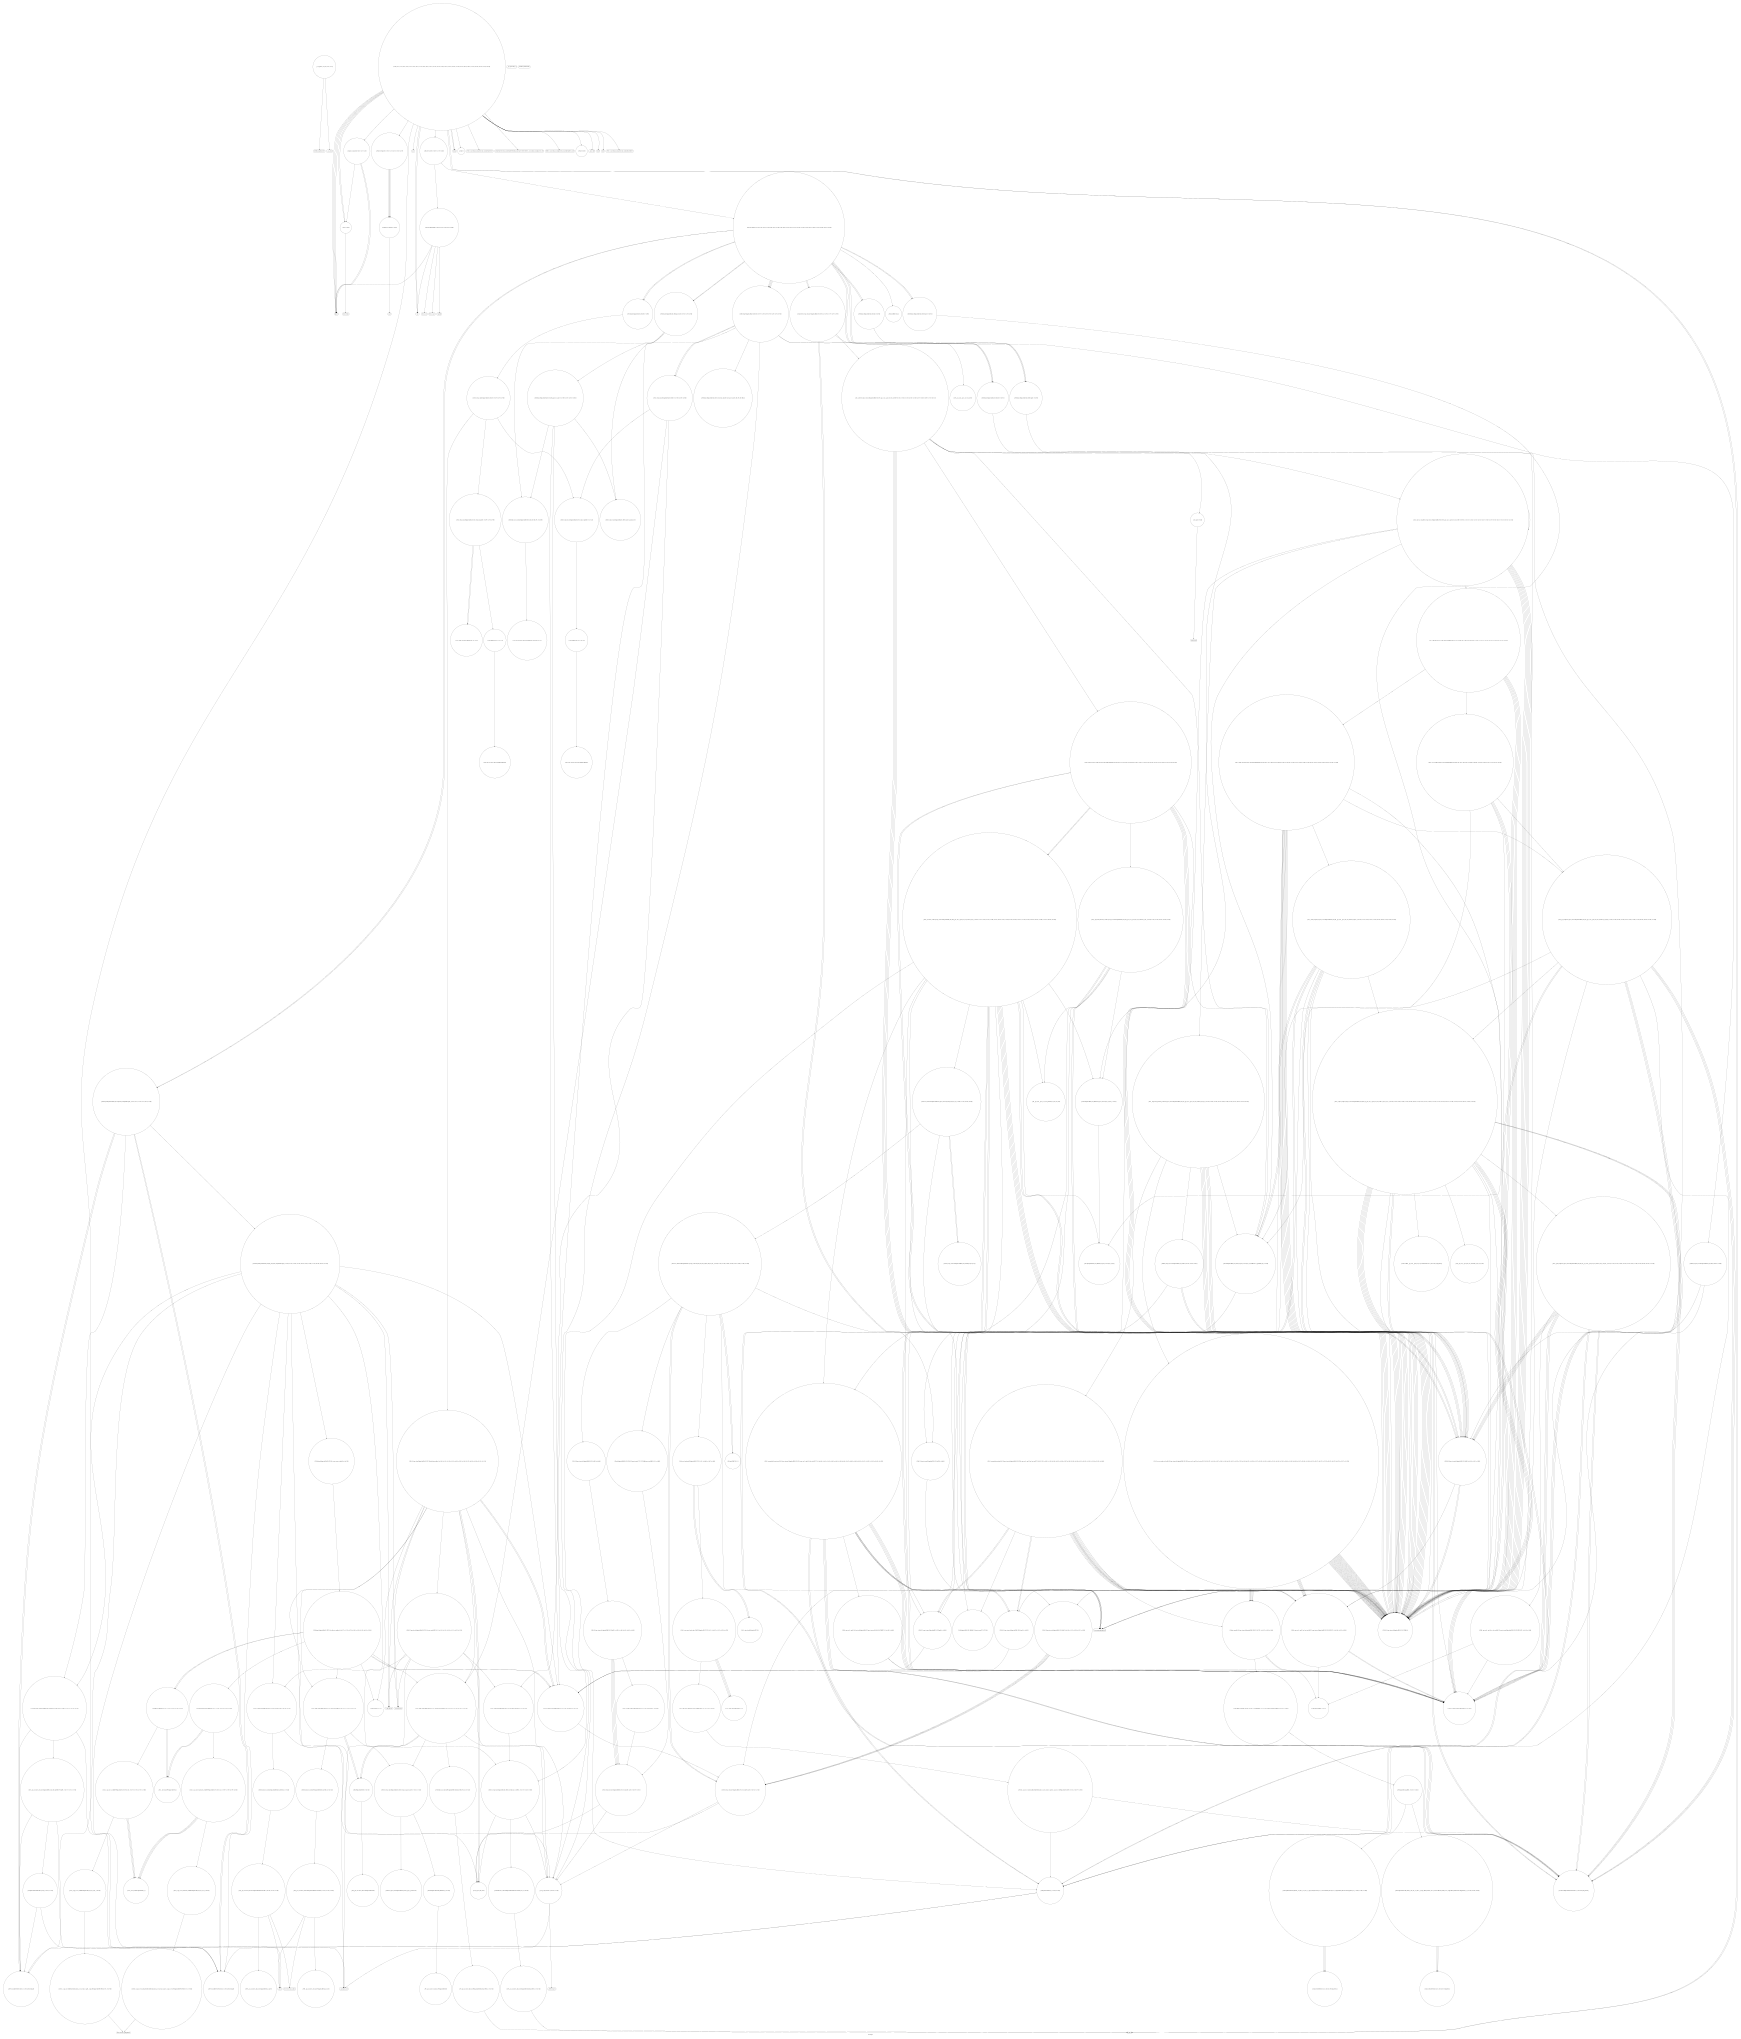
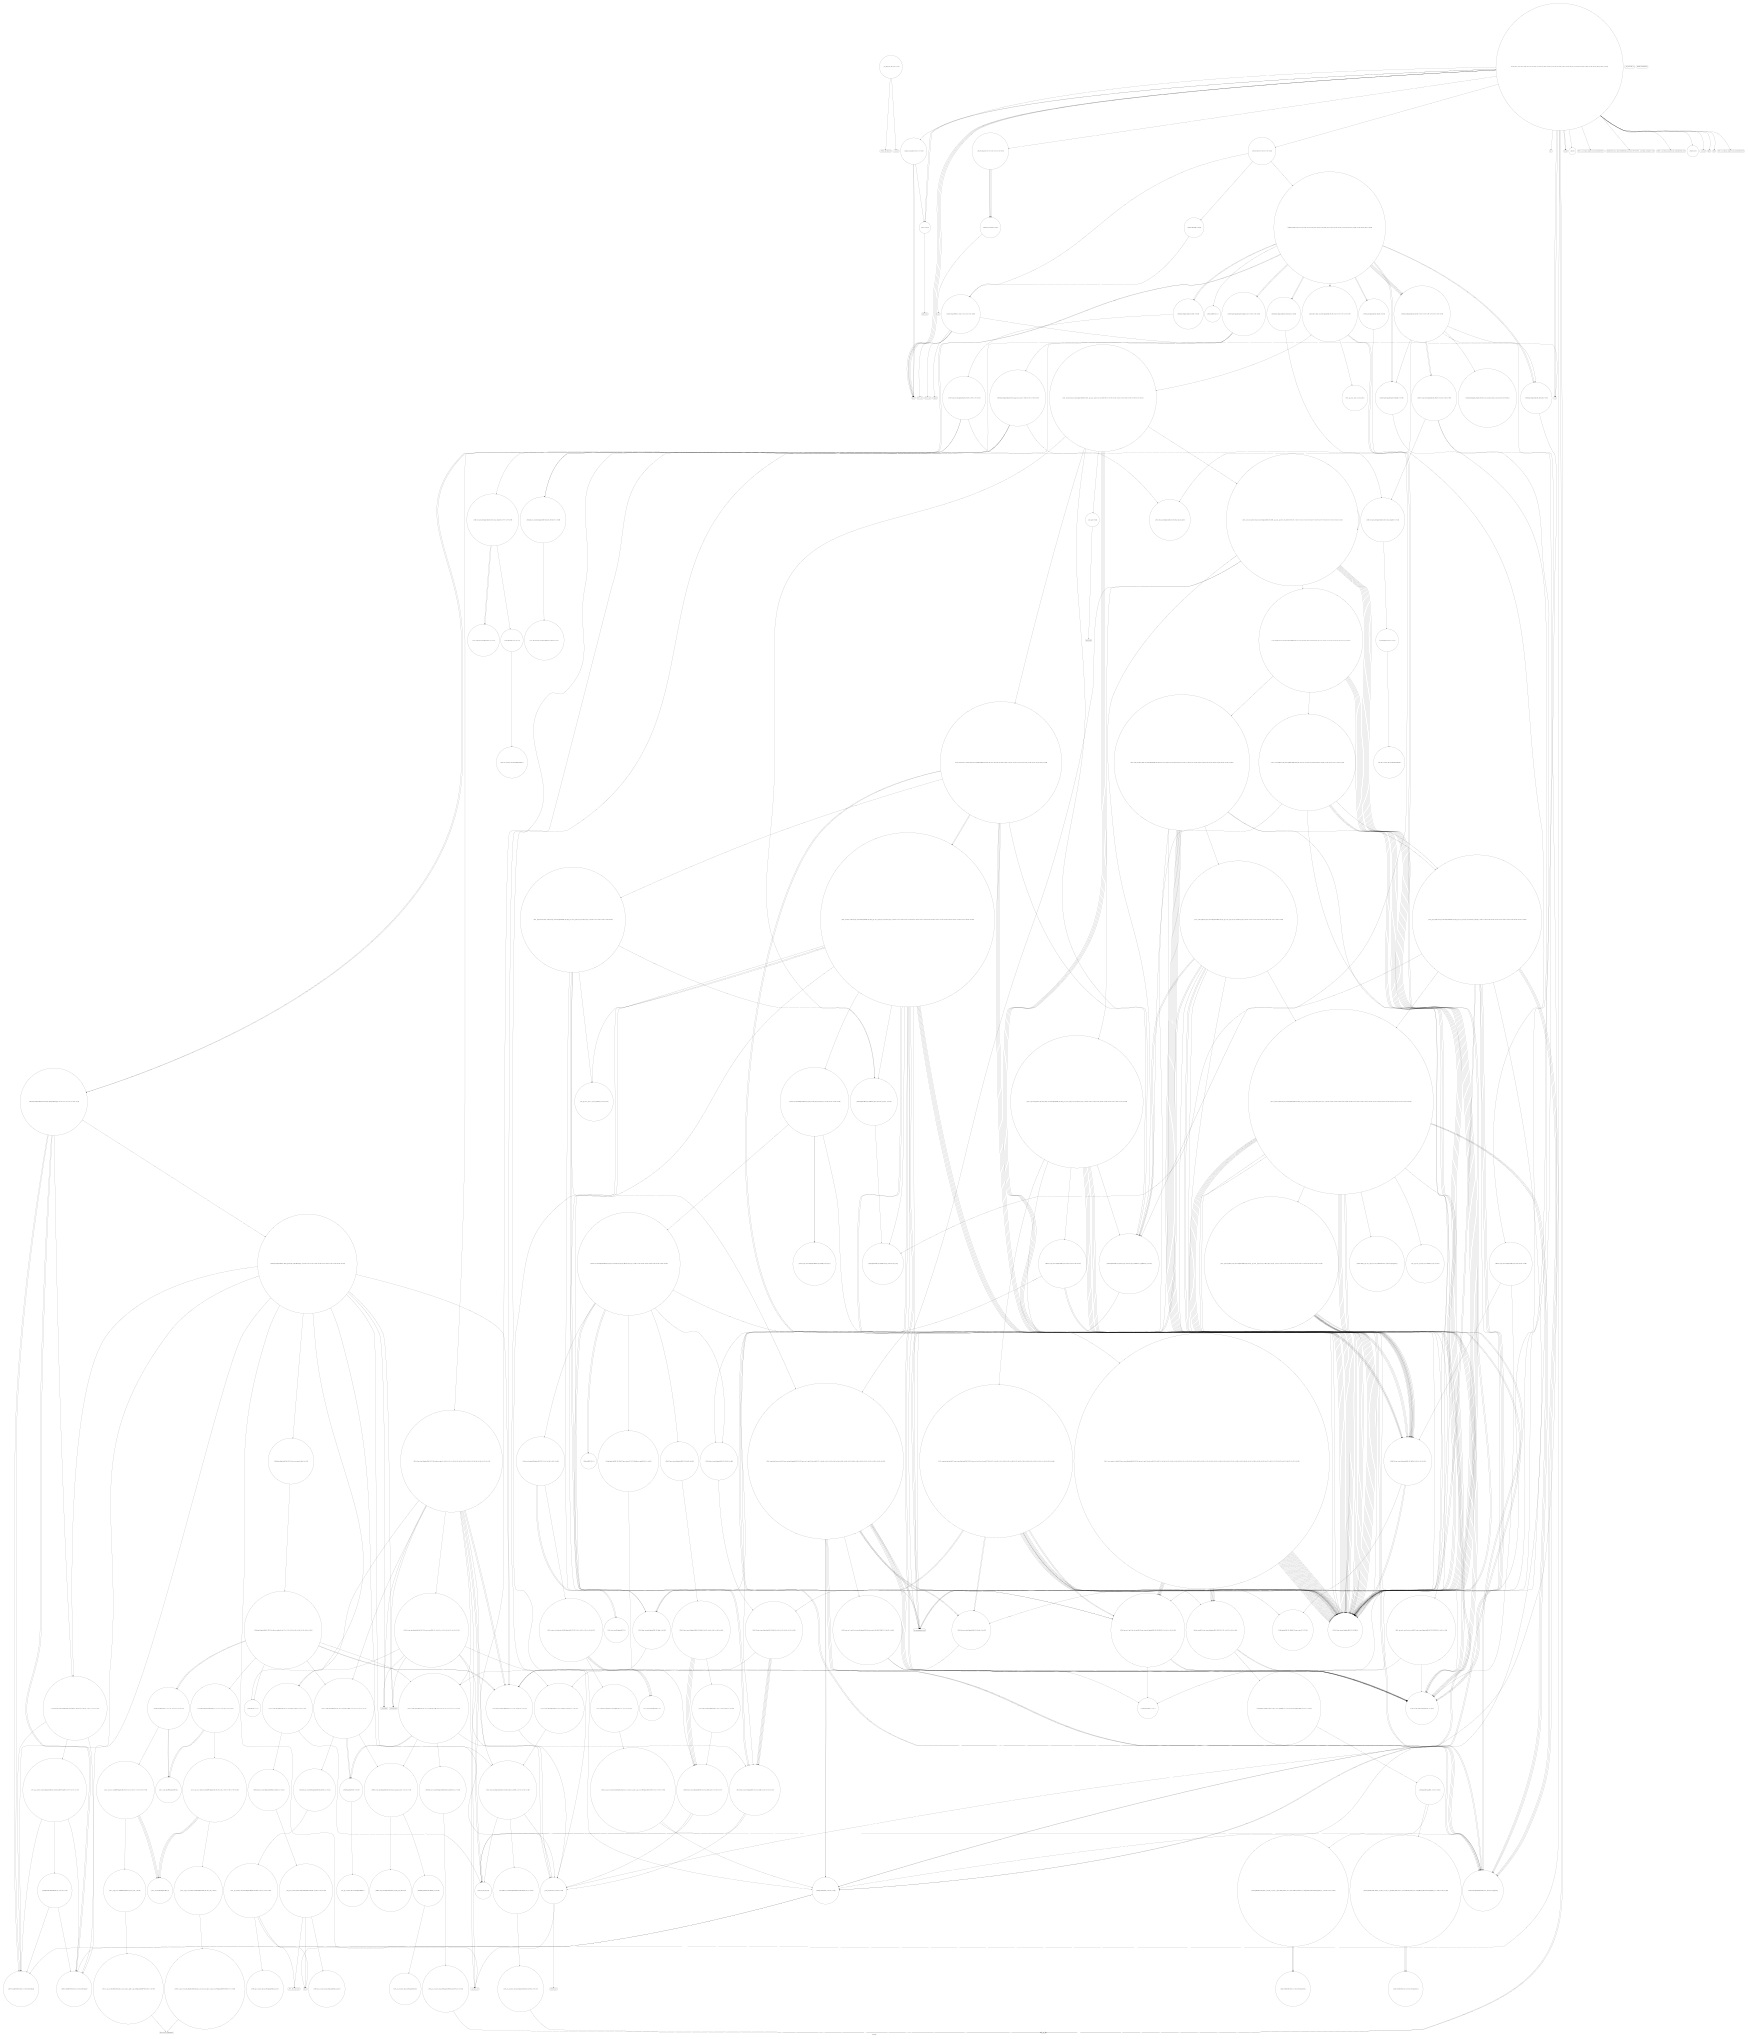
none -> (1194, 228)
